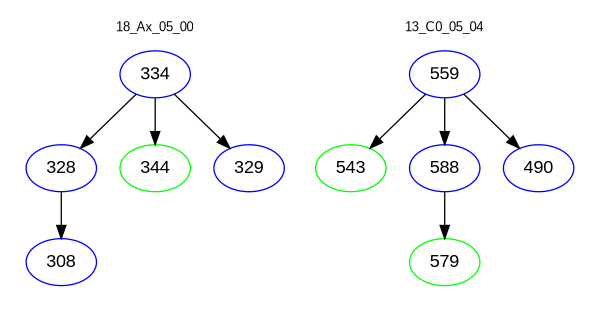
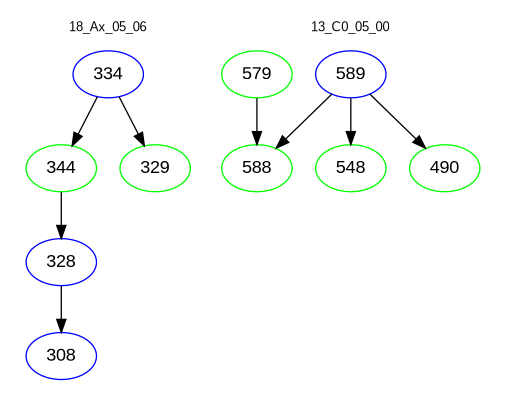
(155, 28) -> (108, 28)
(445, 28) -> (351, 28)
(445, 74) -> (351, 74)
(113, 117) -> (61, 209)
(249, 168) -> (155, 168)
(351, 168) -> (351, 168)
(445, 168) -> (257, 168)
(539, 168) -> (445, 168)
(445, 209) -> (257, 115)
